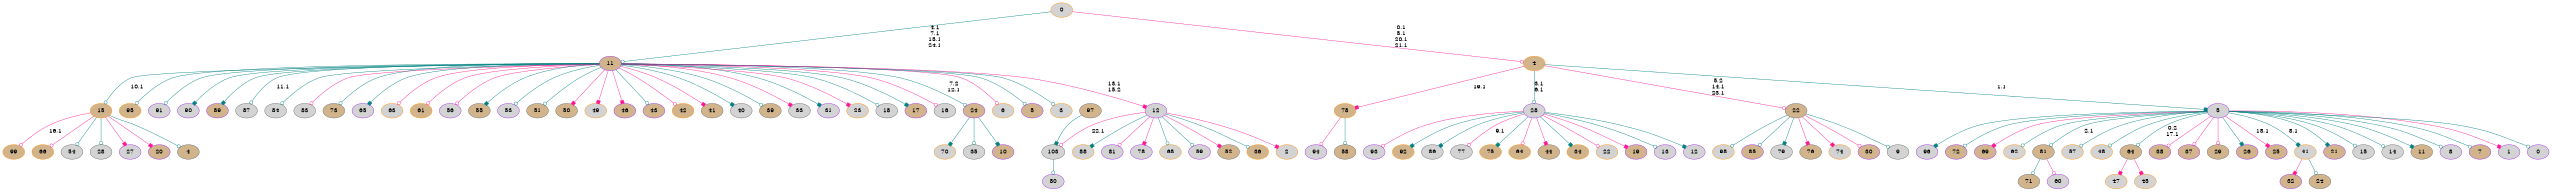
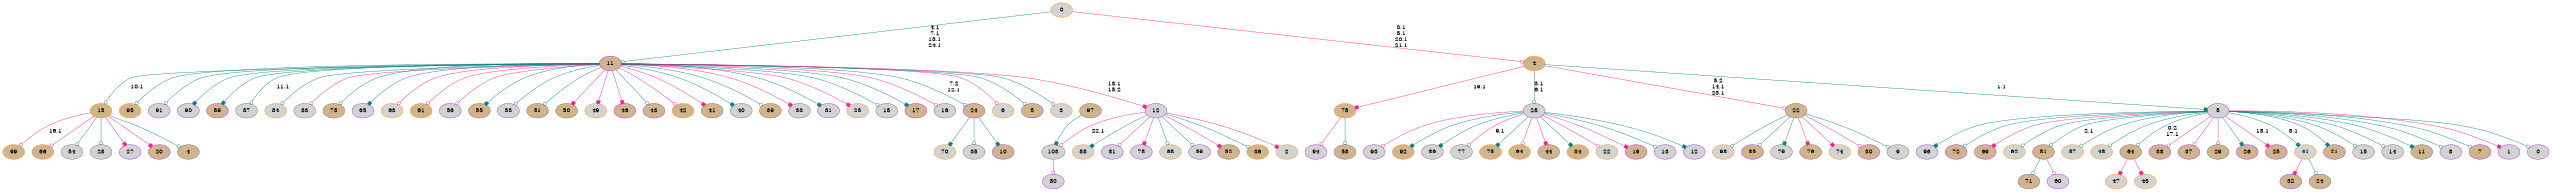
(276, 111) -> (276, 111)
(1053, 165) -> (1053, 165)
